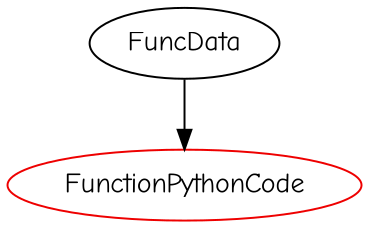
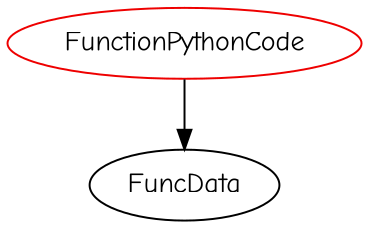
(185, 105) -> (185, 105)
